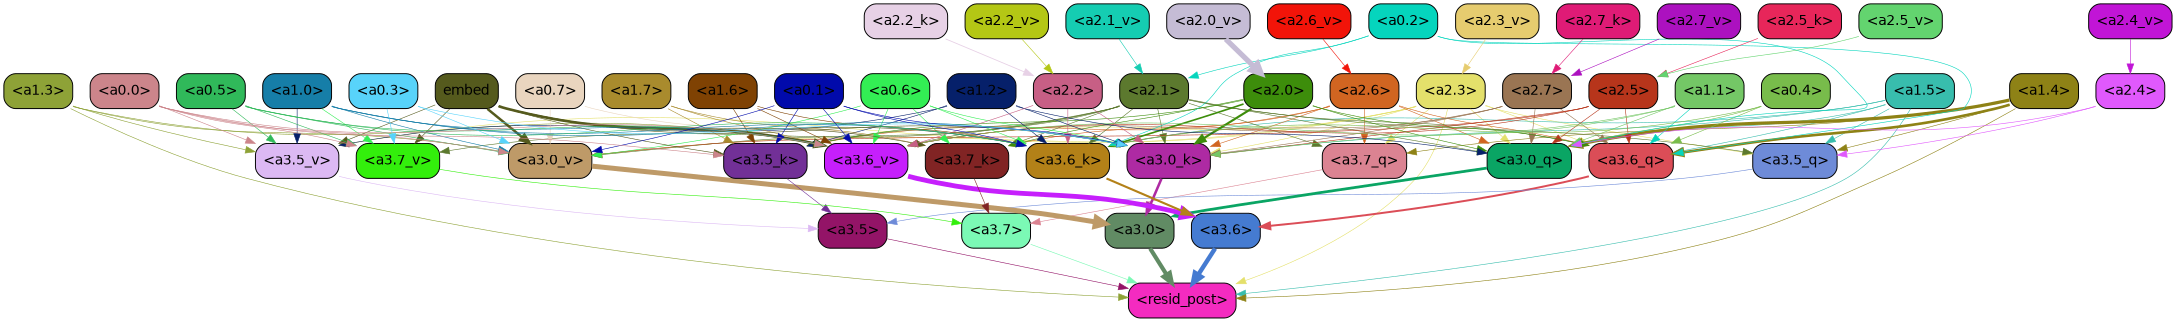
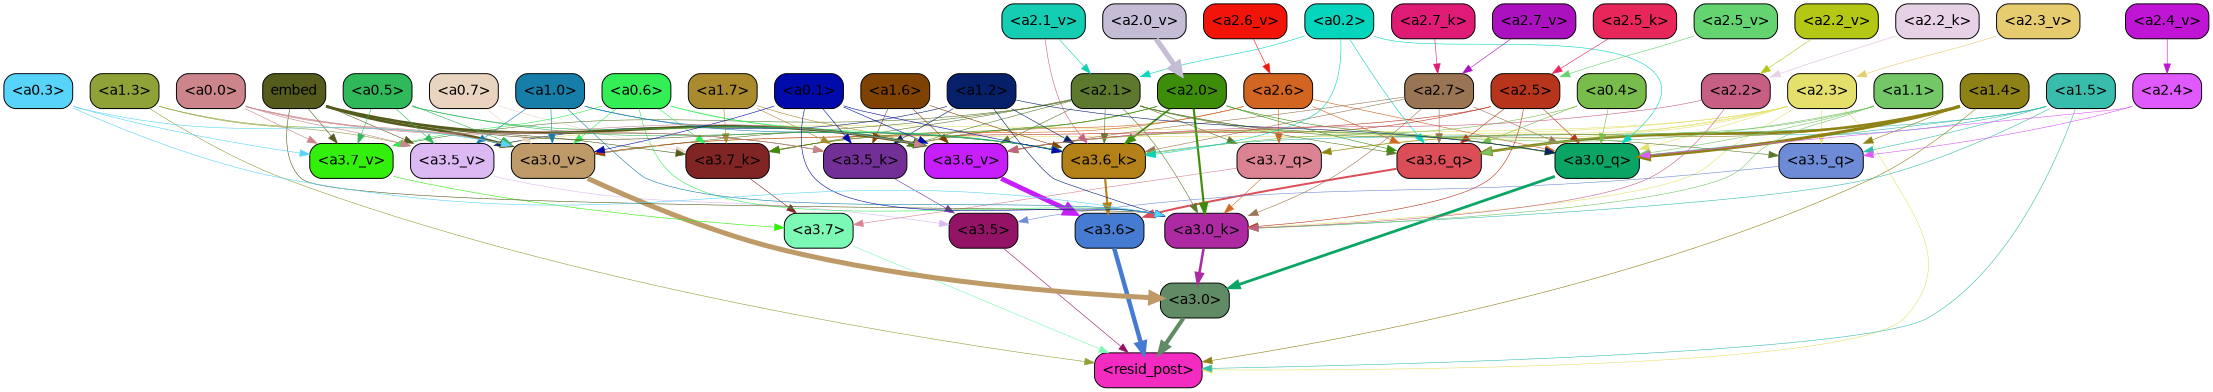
(297, 121) -> (514, 117)
(1068, 121) -> (1056, 90)
(343, 123) -> (503, 126)
(1674, 123) -> (1683, 133)
(1275, 125) -> (1252, 188)
(443, 130) -> none
